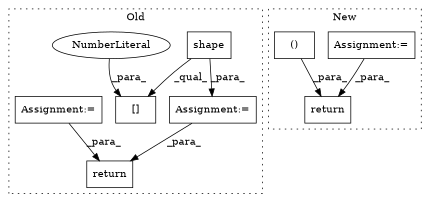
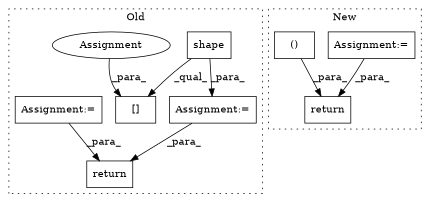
(111, 45) -> (111, 45)
